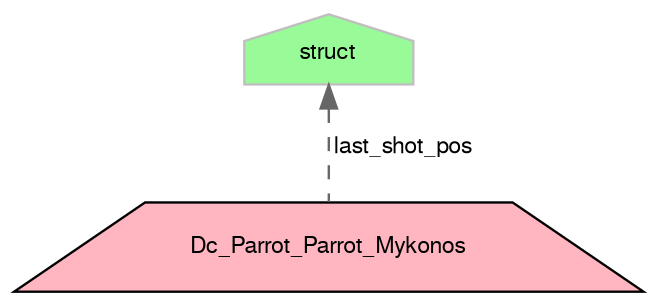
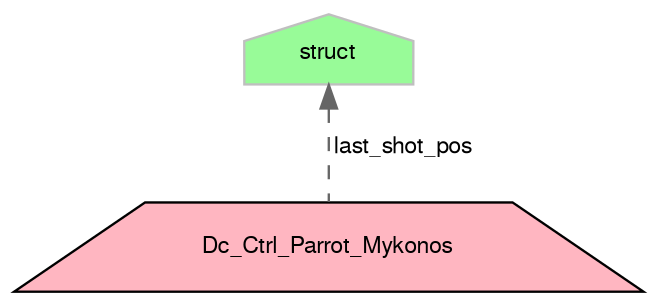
(329, 247) -> (329, 247)
